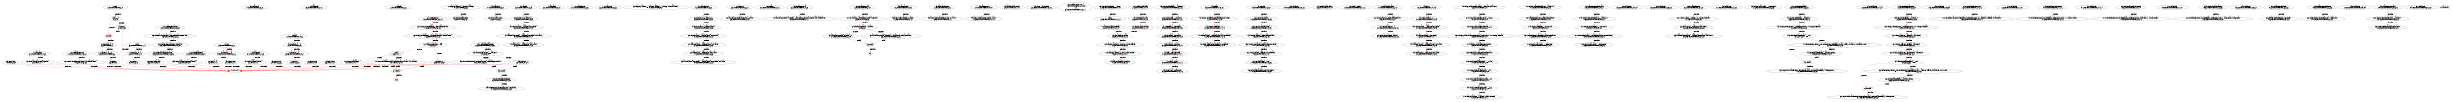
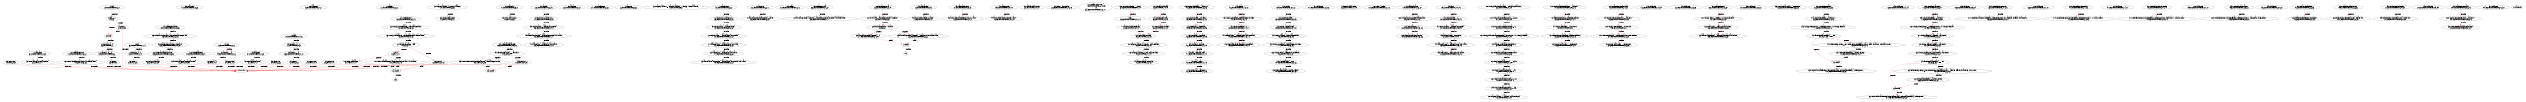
(502, 75) -> none
